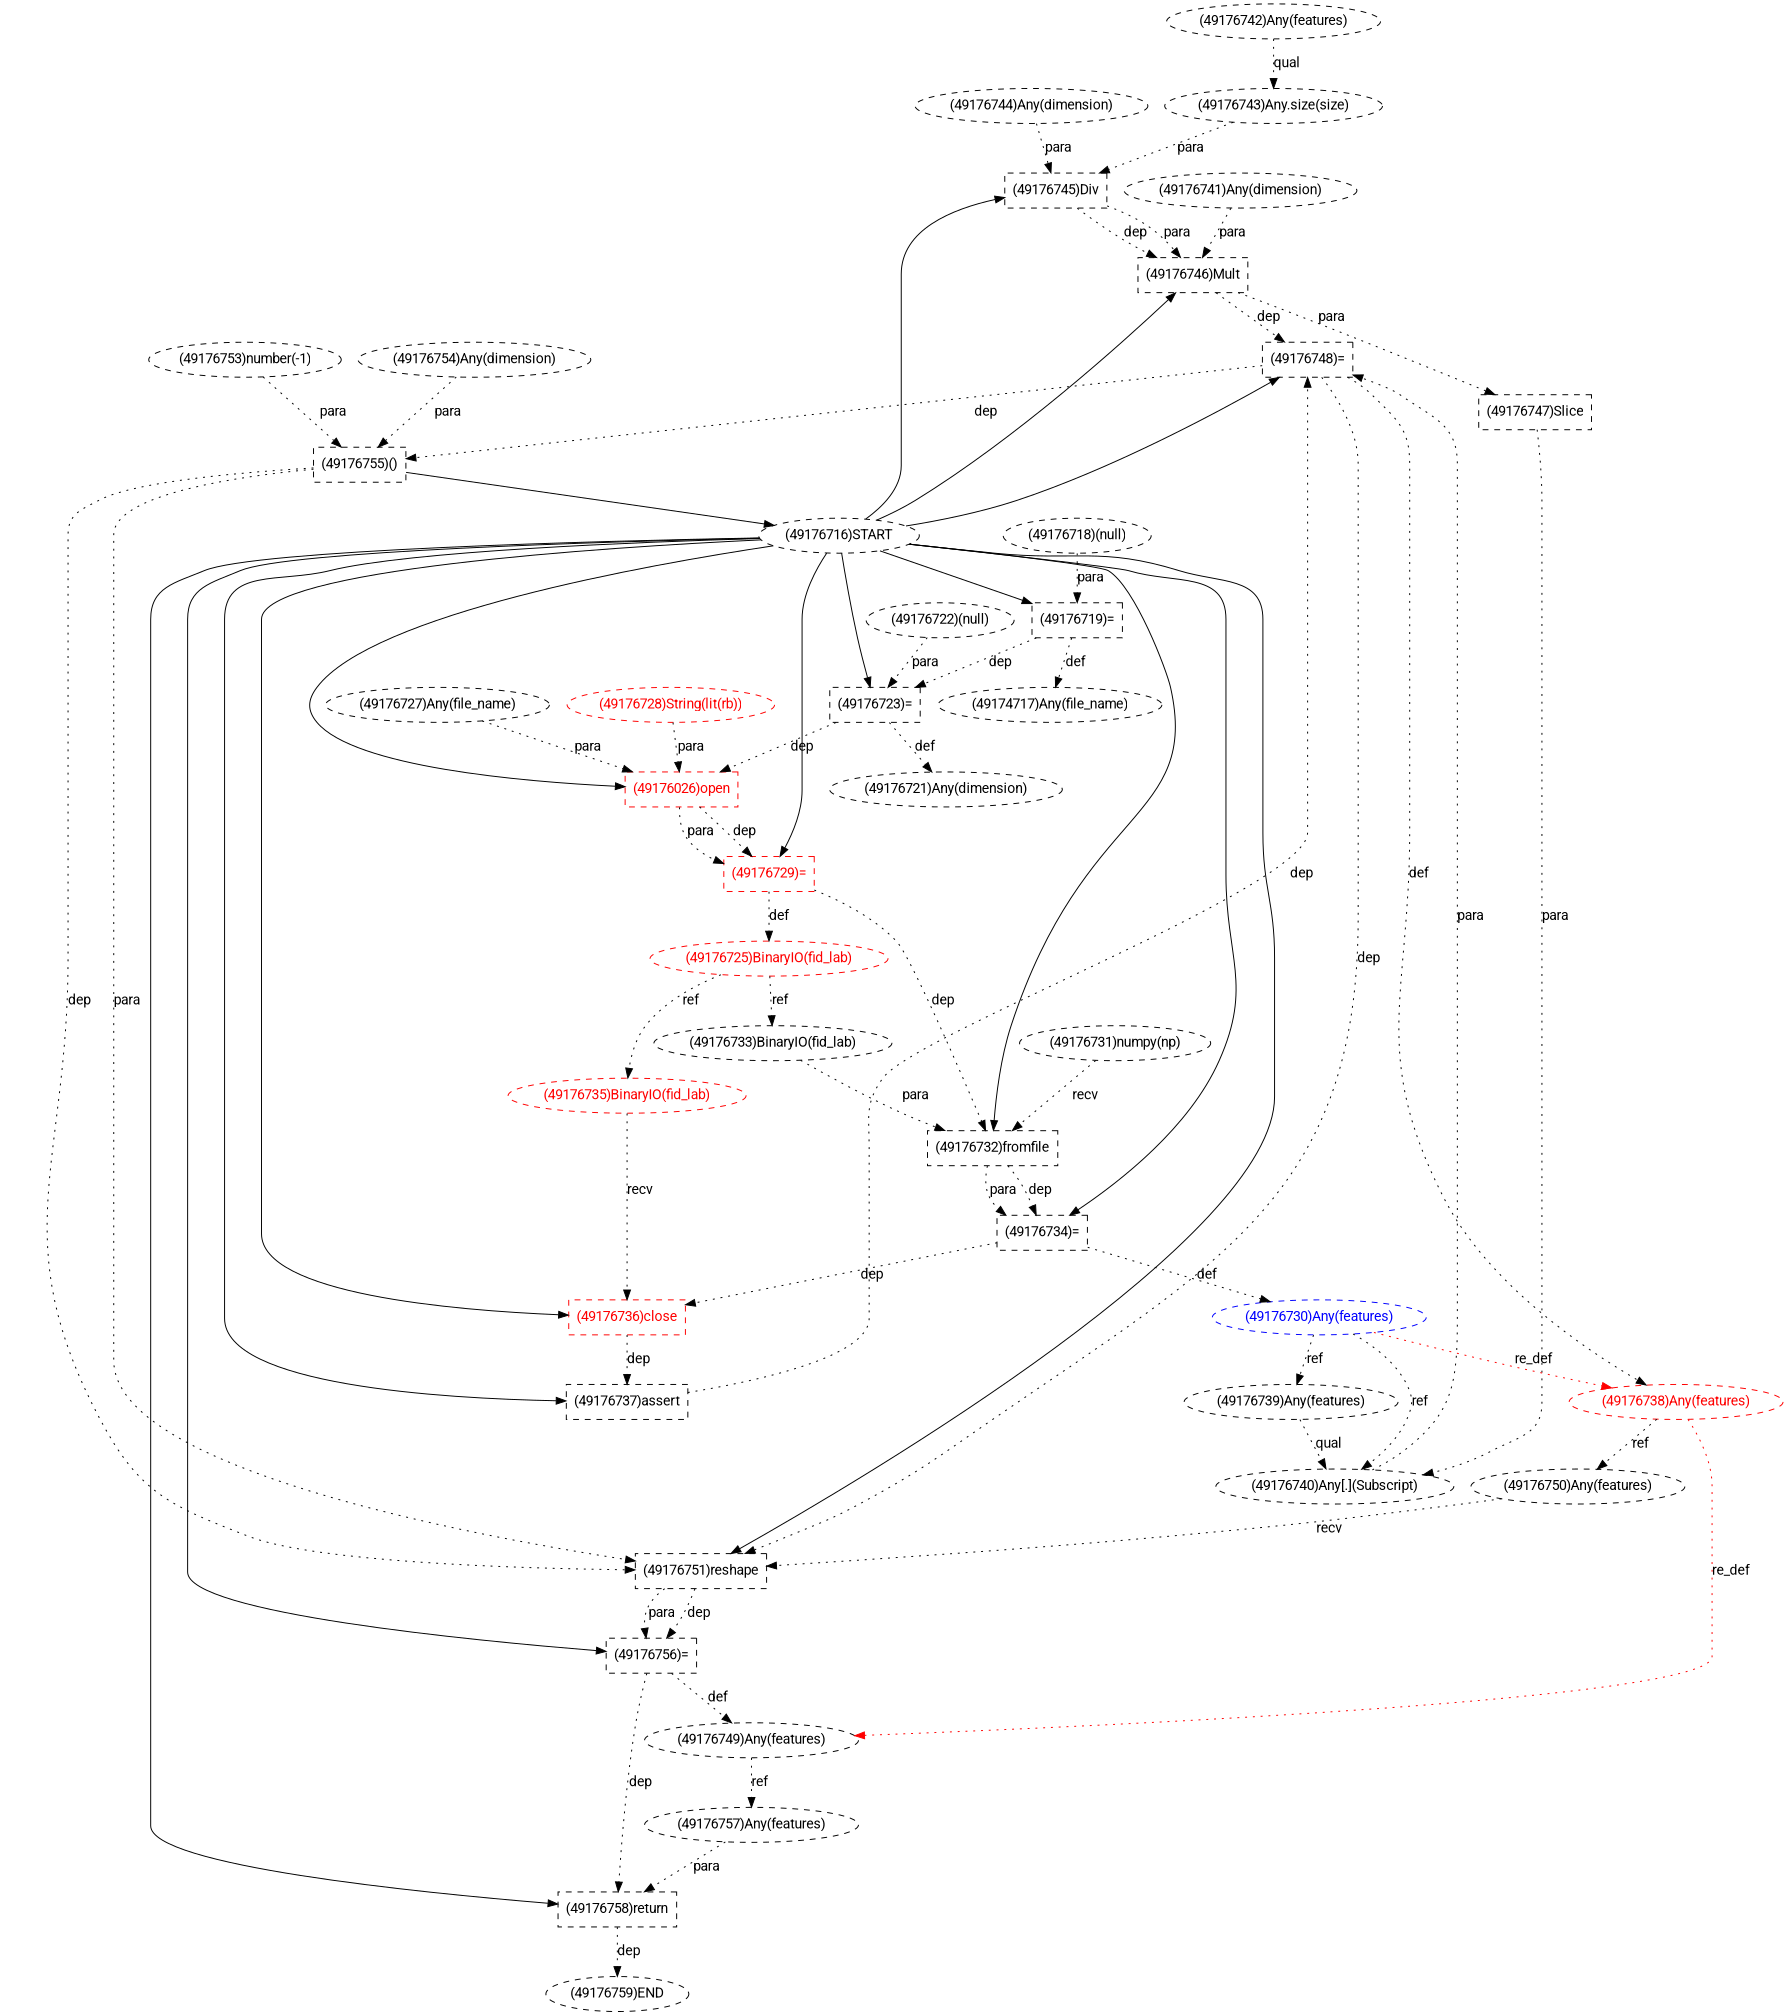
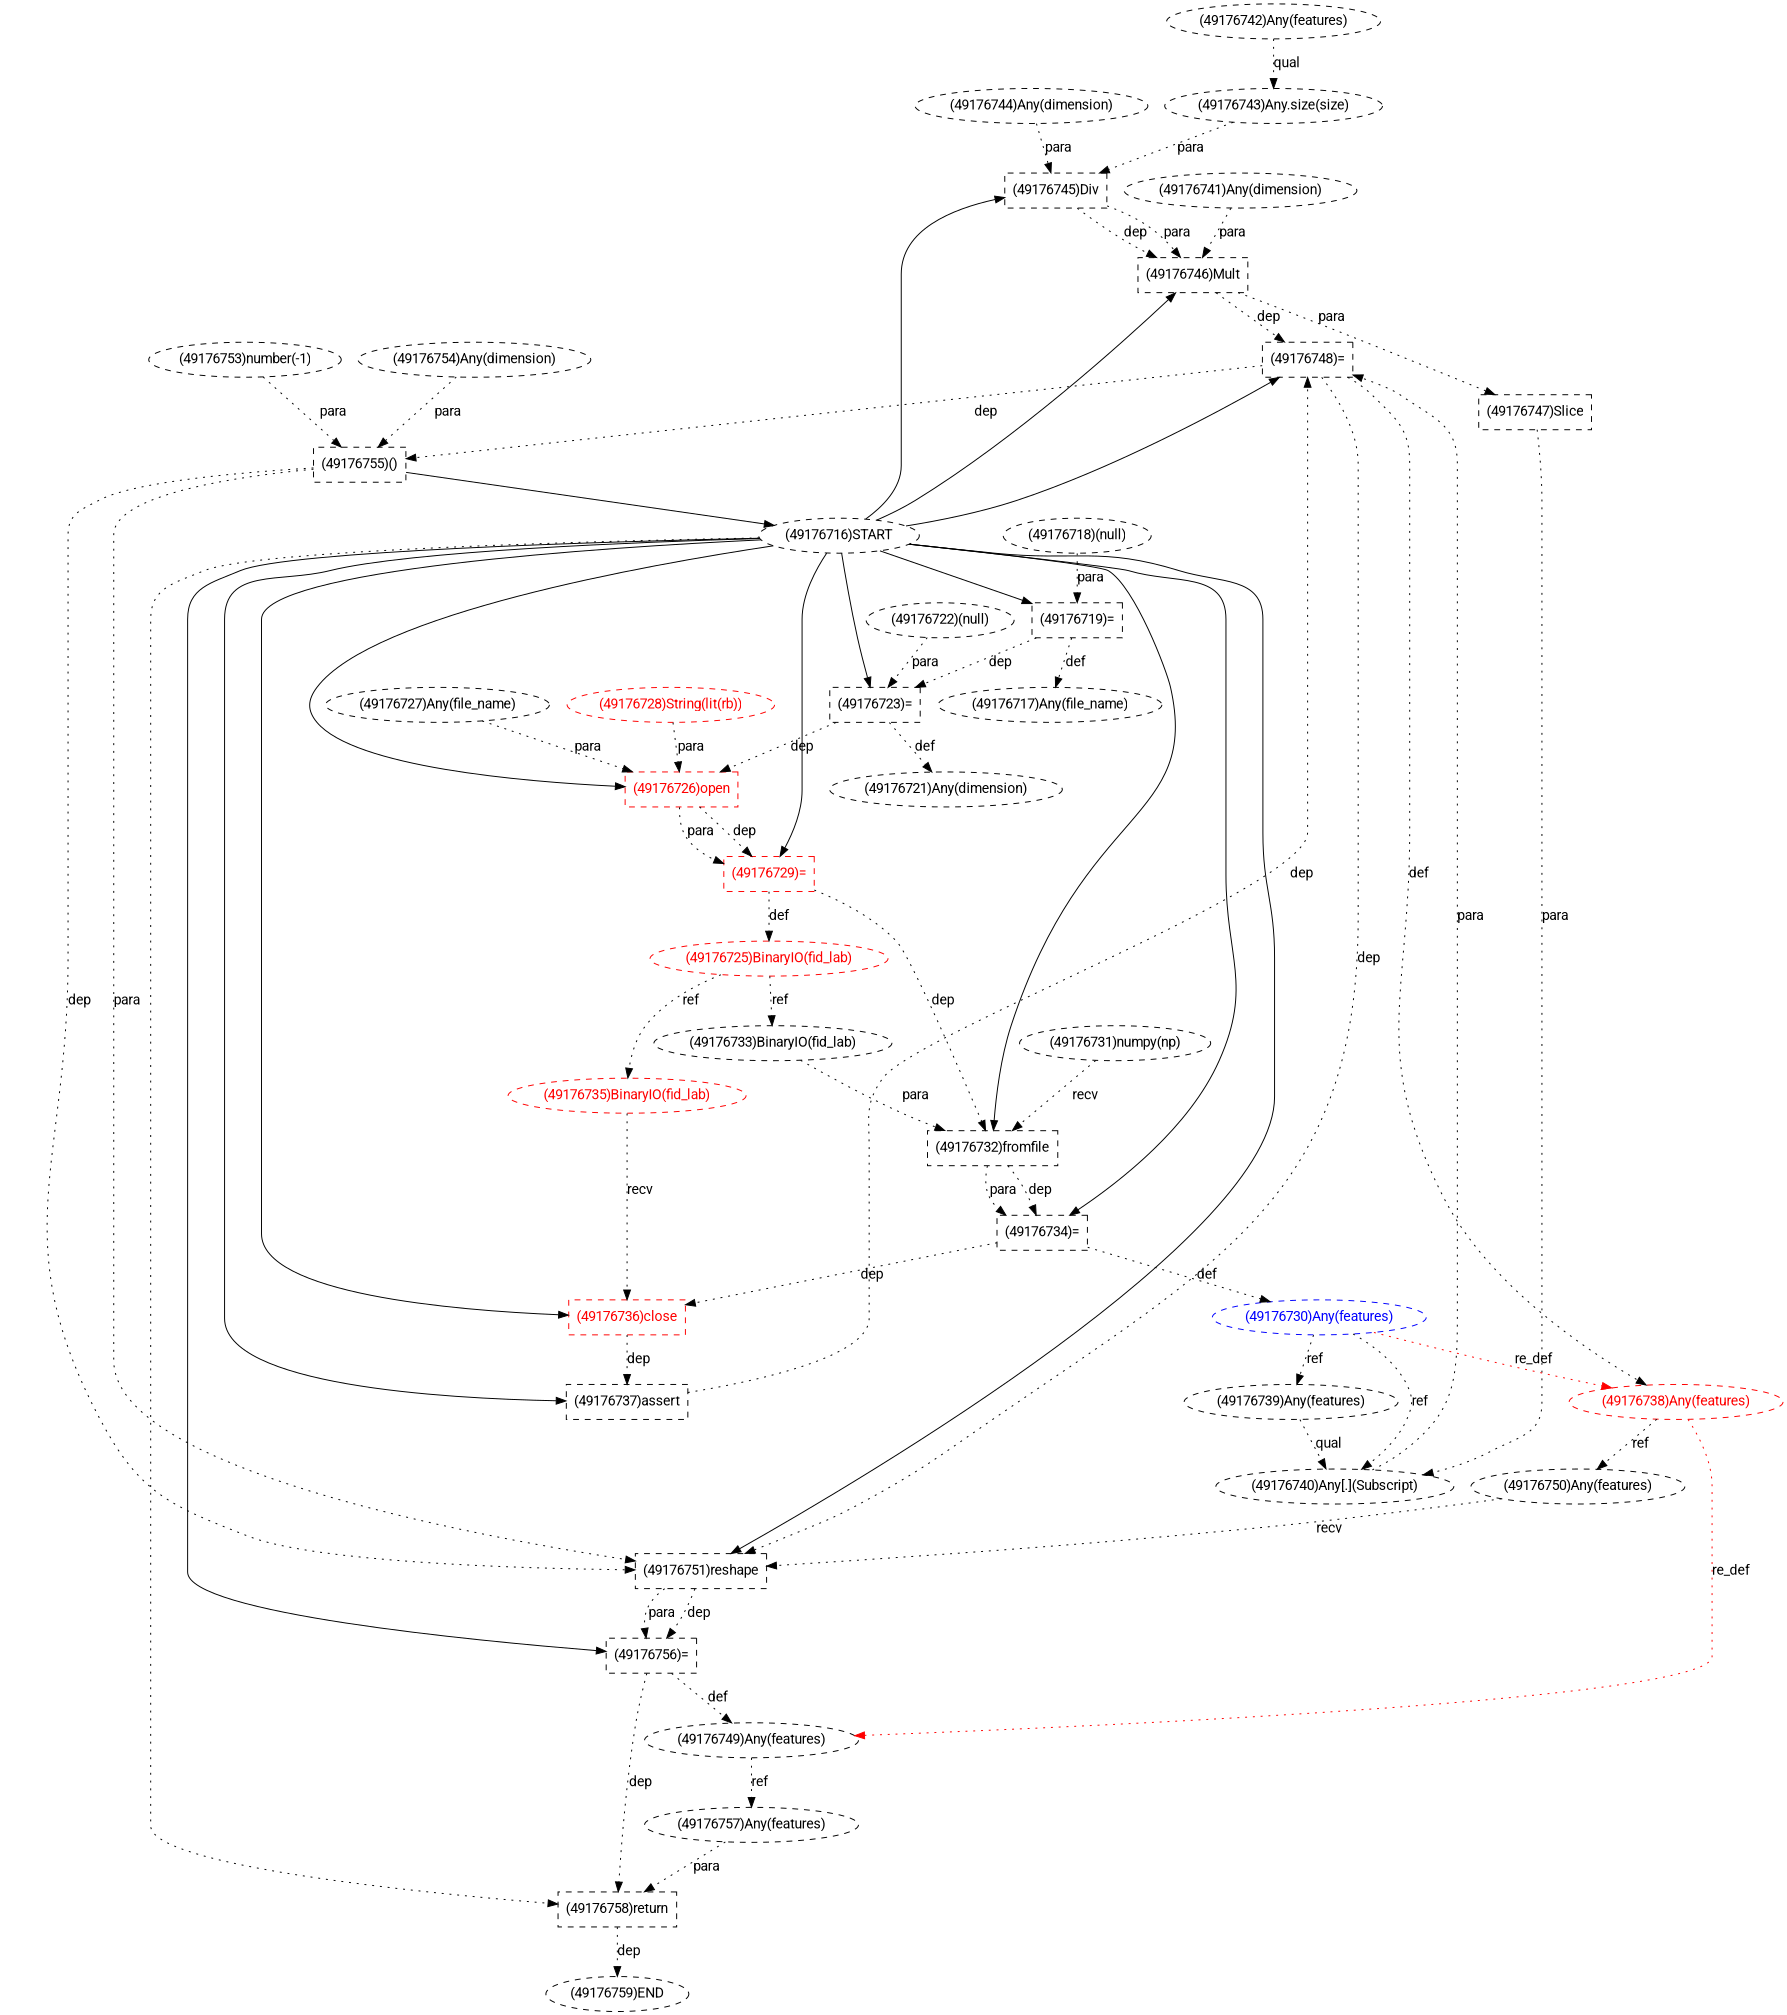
(1050, 705) -> (1050, 705)
(682, 789) -> (682, 789)
(151, 1110) -> (151, 1110)
